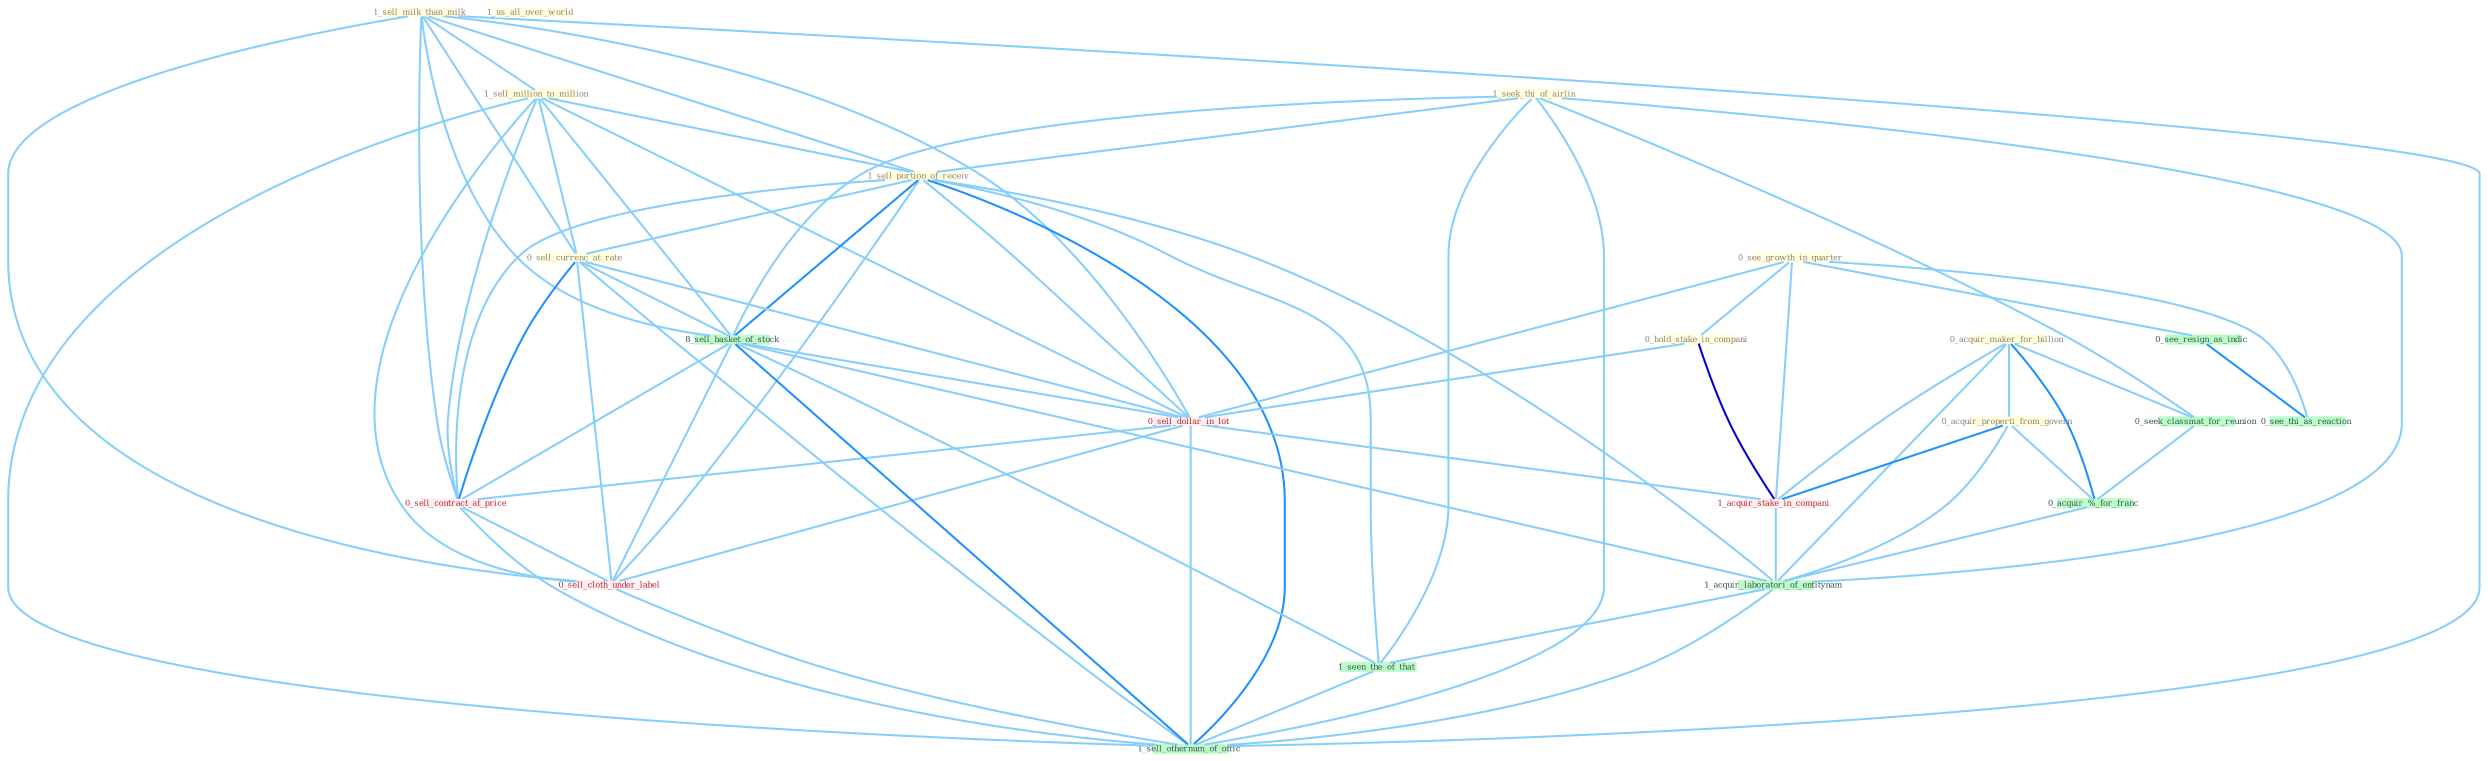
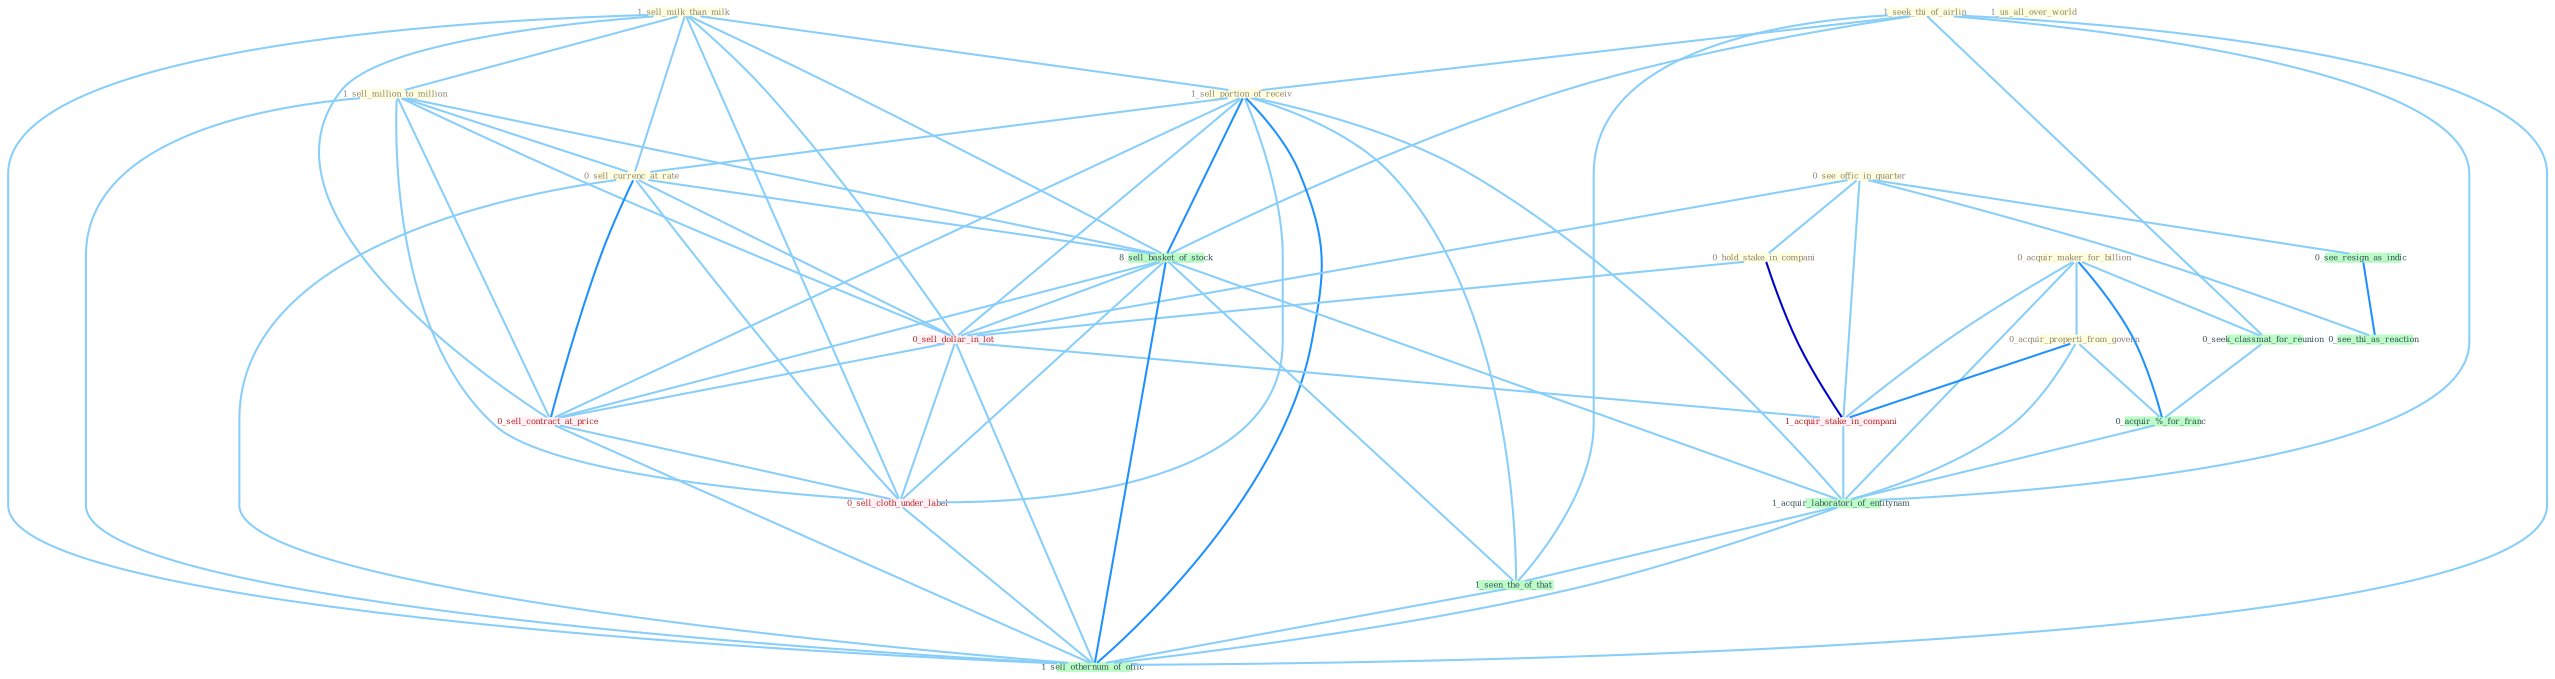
(729, 135) -> none
(1792, 258) -> (1860, 176)
